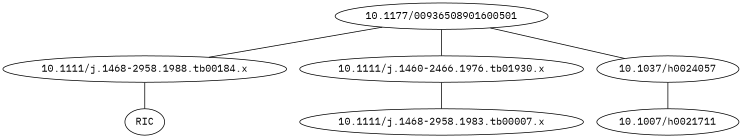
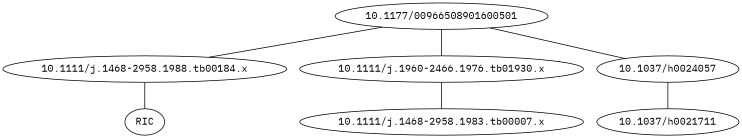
(442, 16) -> (442, 16)
(442, 69) -> (442, 69)
(668, 122) -> (668, 122)
